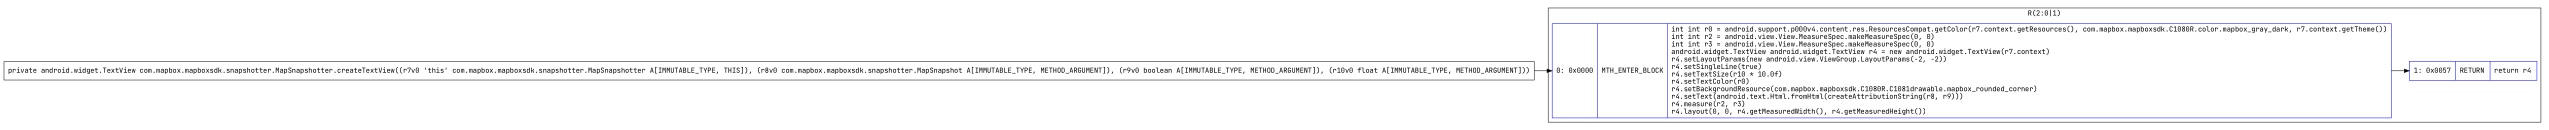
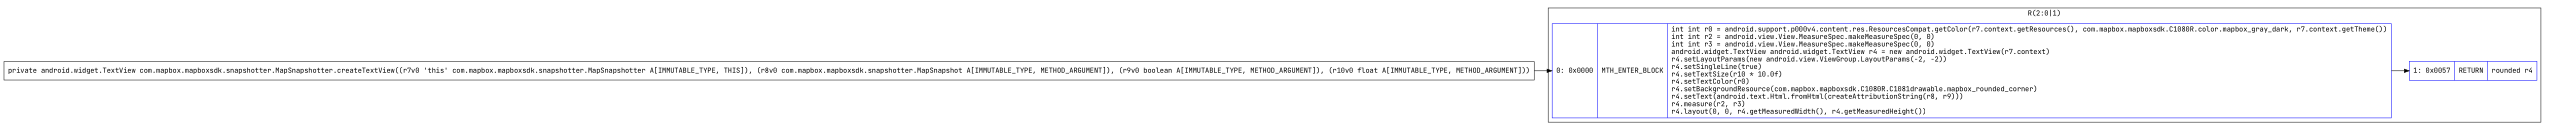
(2513, 71) -> (2512, 71)
